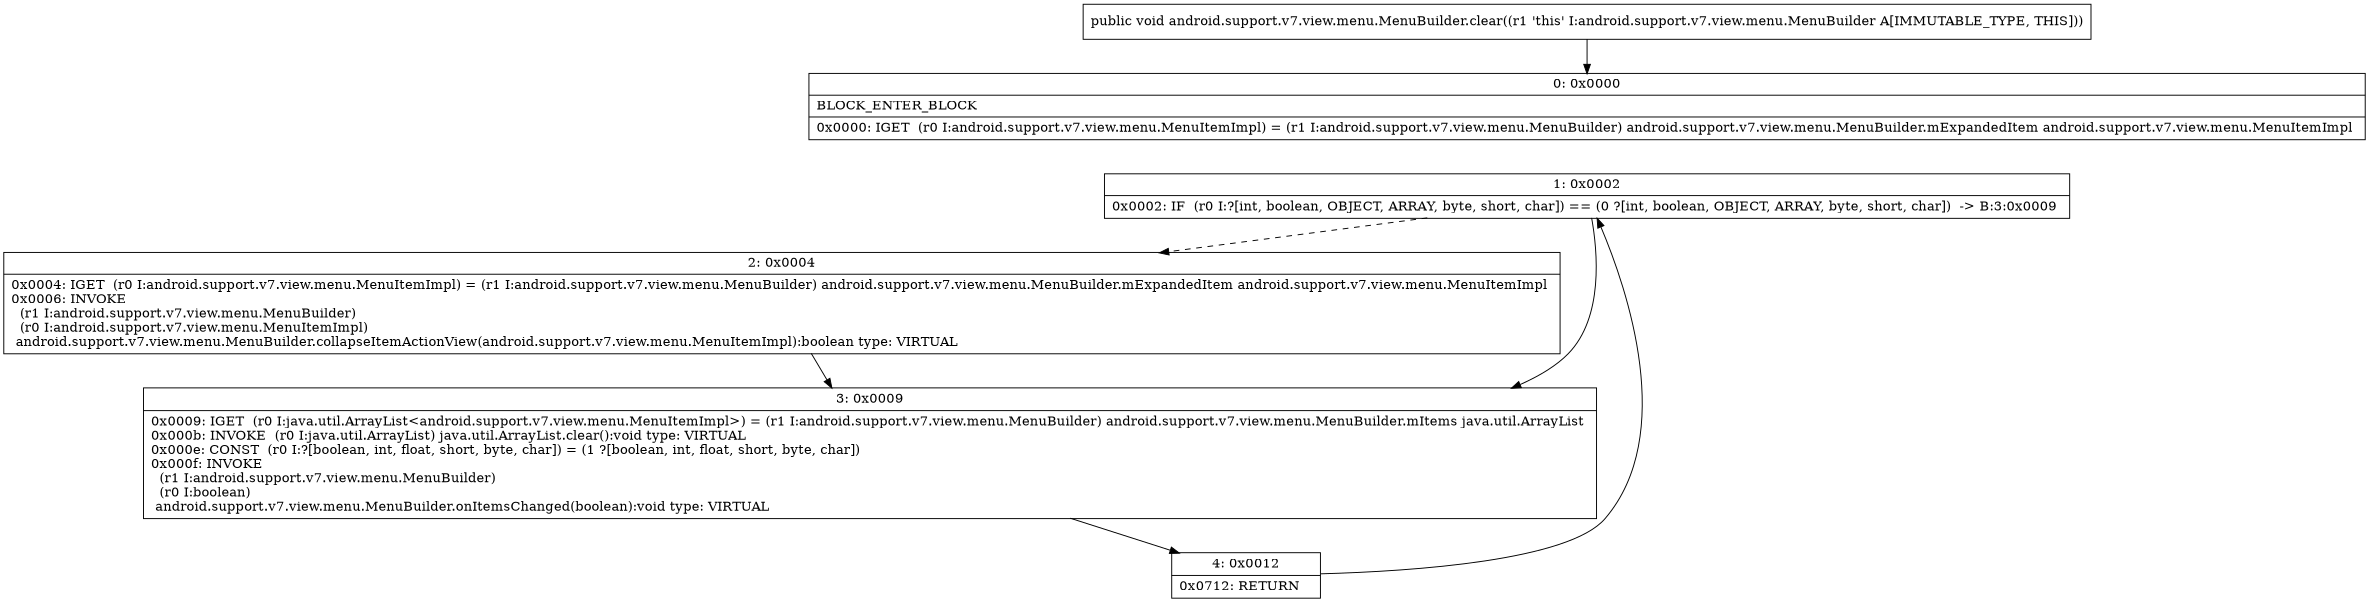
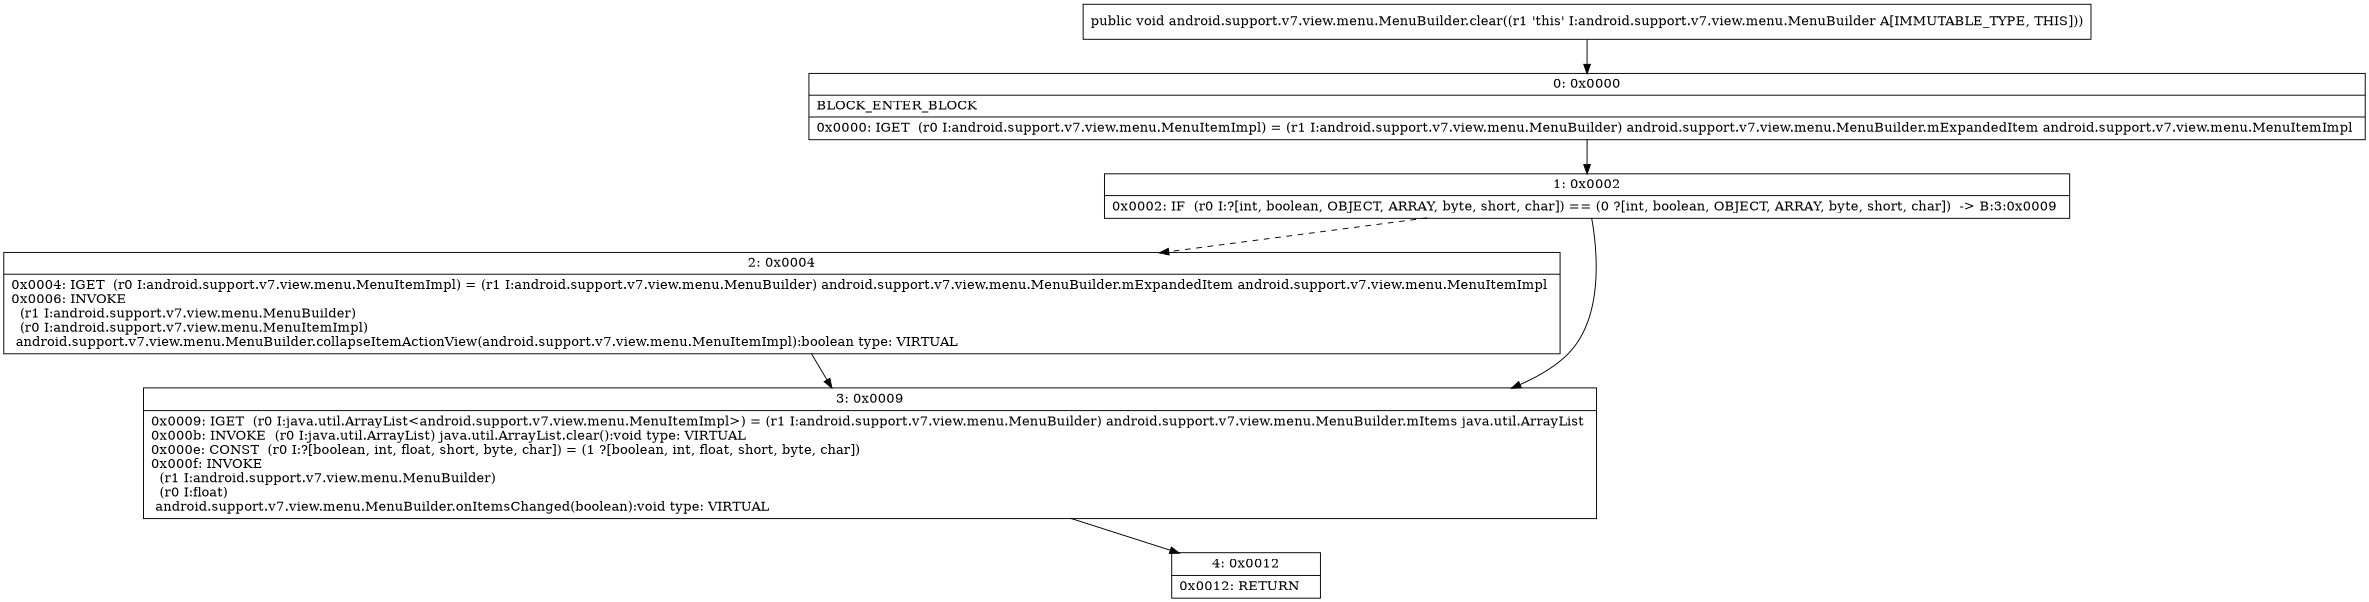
(201, 493) -> (190, 493)
(1608, 514) -> (1587, 152)
(1246, 586) -> (1246, 586)
